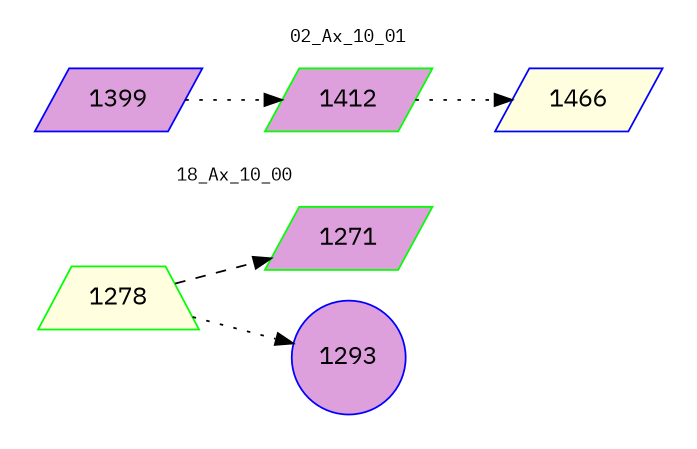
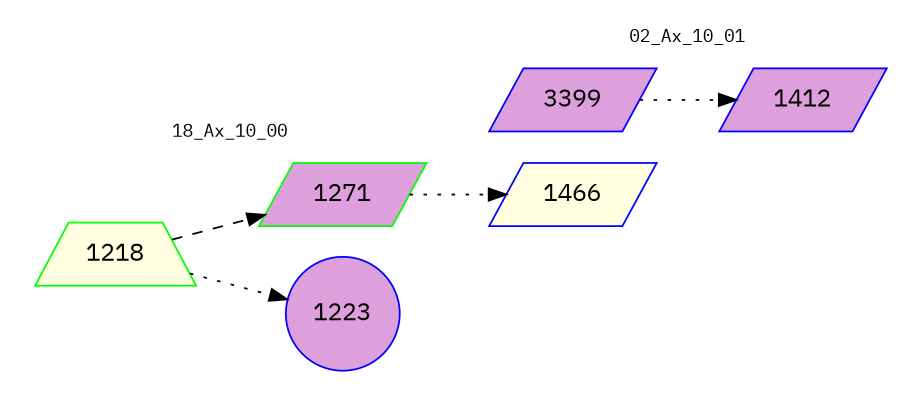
(119, 100) -> (573, 100)
(349, 100) -> (803, 100)
(455, 100) -> (451, 195)
(119, 298) -> (116, 254)
(349, 358) -> (343, 314)
